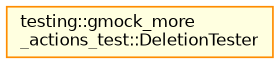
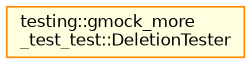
(140, 32) -> (126, 32)
